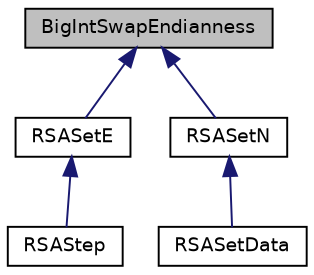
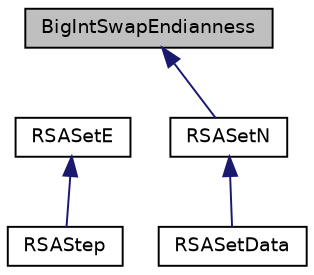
(105, 91) -> none
